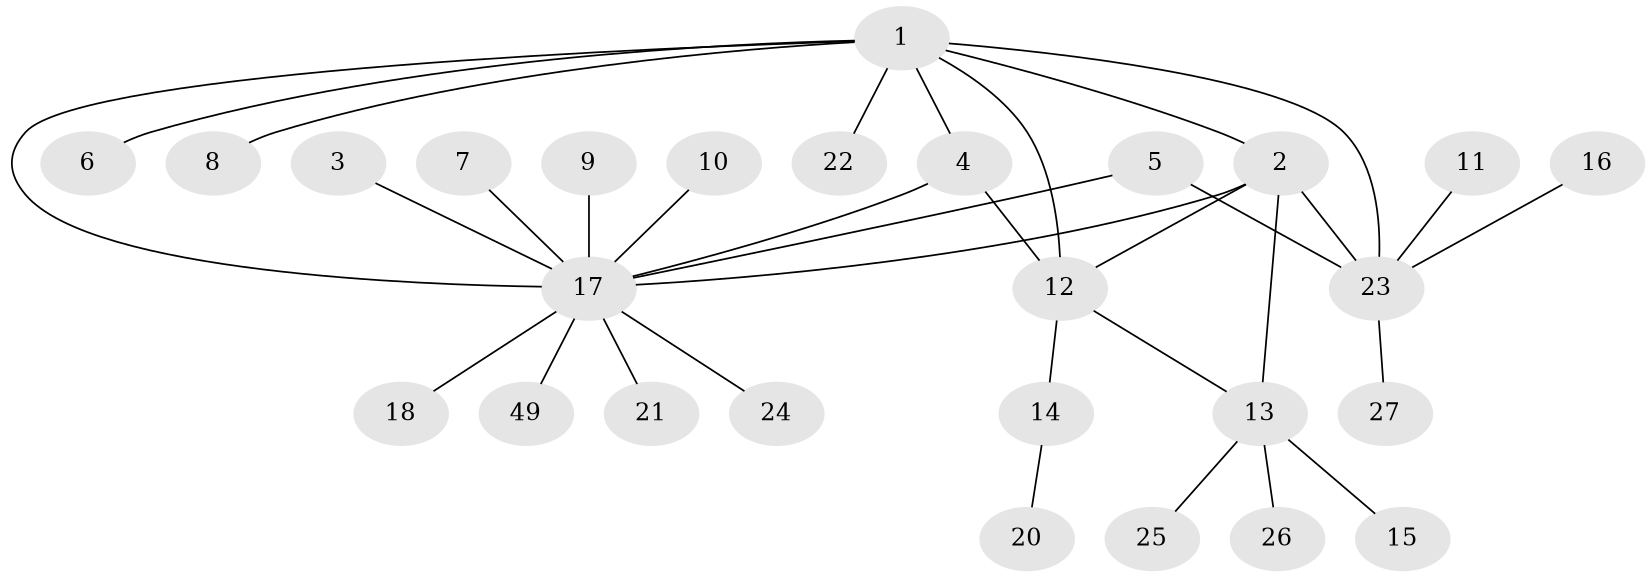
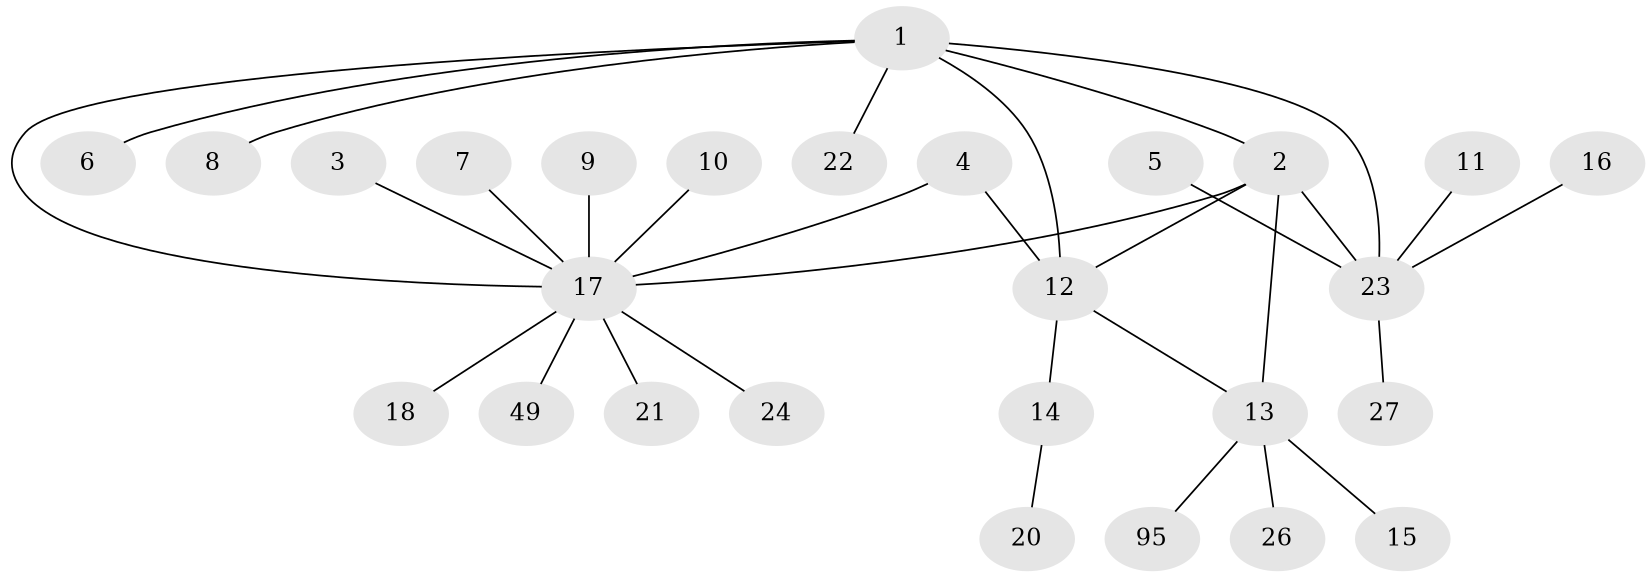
(933, 101) -> none
(873, 228) -> none
(1152, 539) -> (1152, 539)
